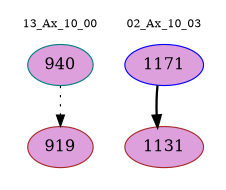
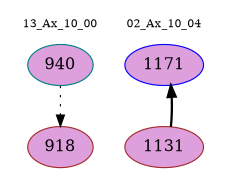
(164, 25) -> (164, 25)
(157, 100) -> (172, 112)
(60, 147) -> (60, 147)
